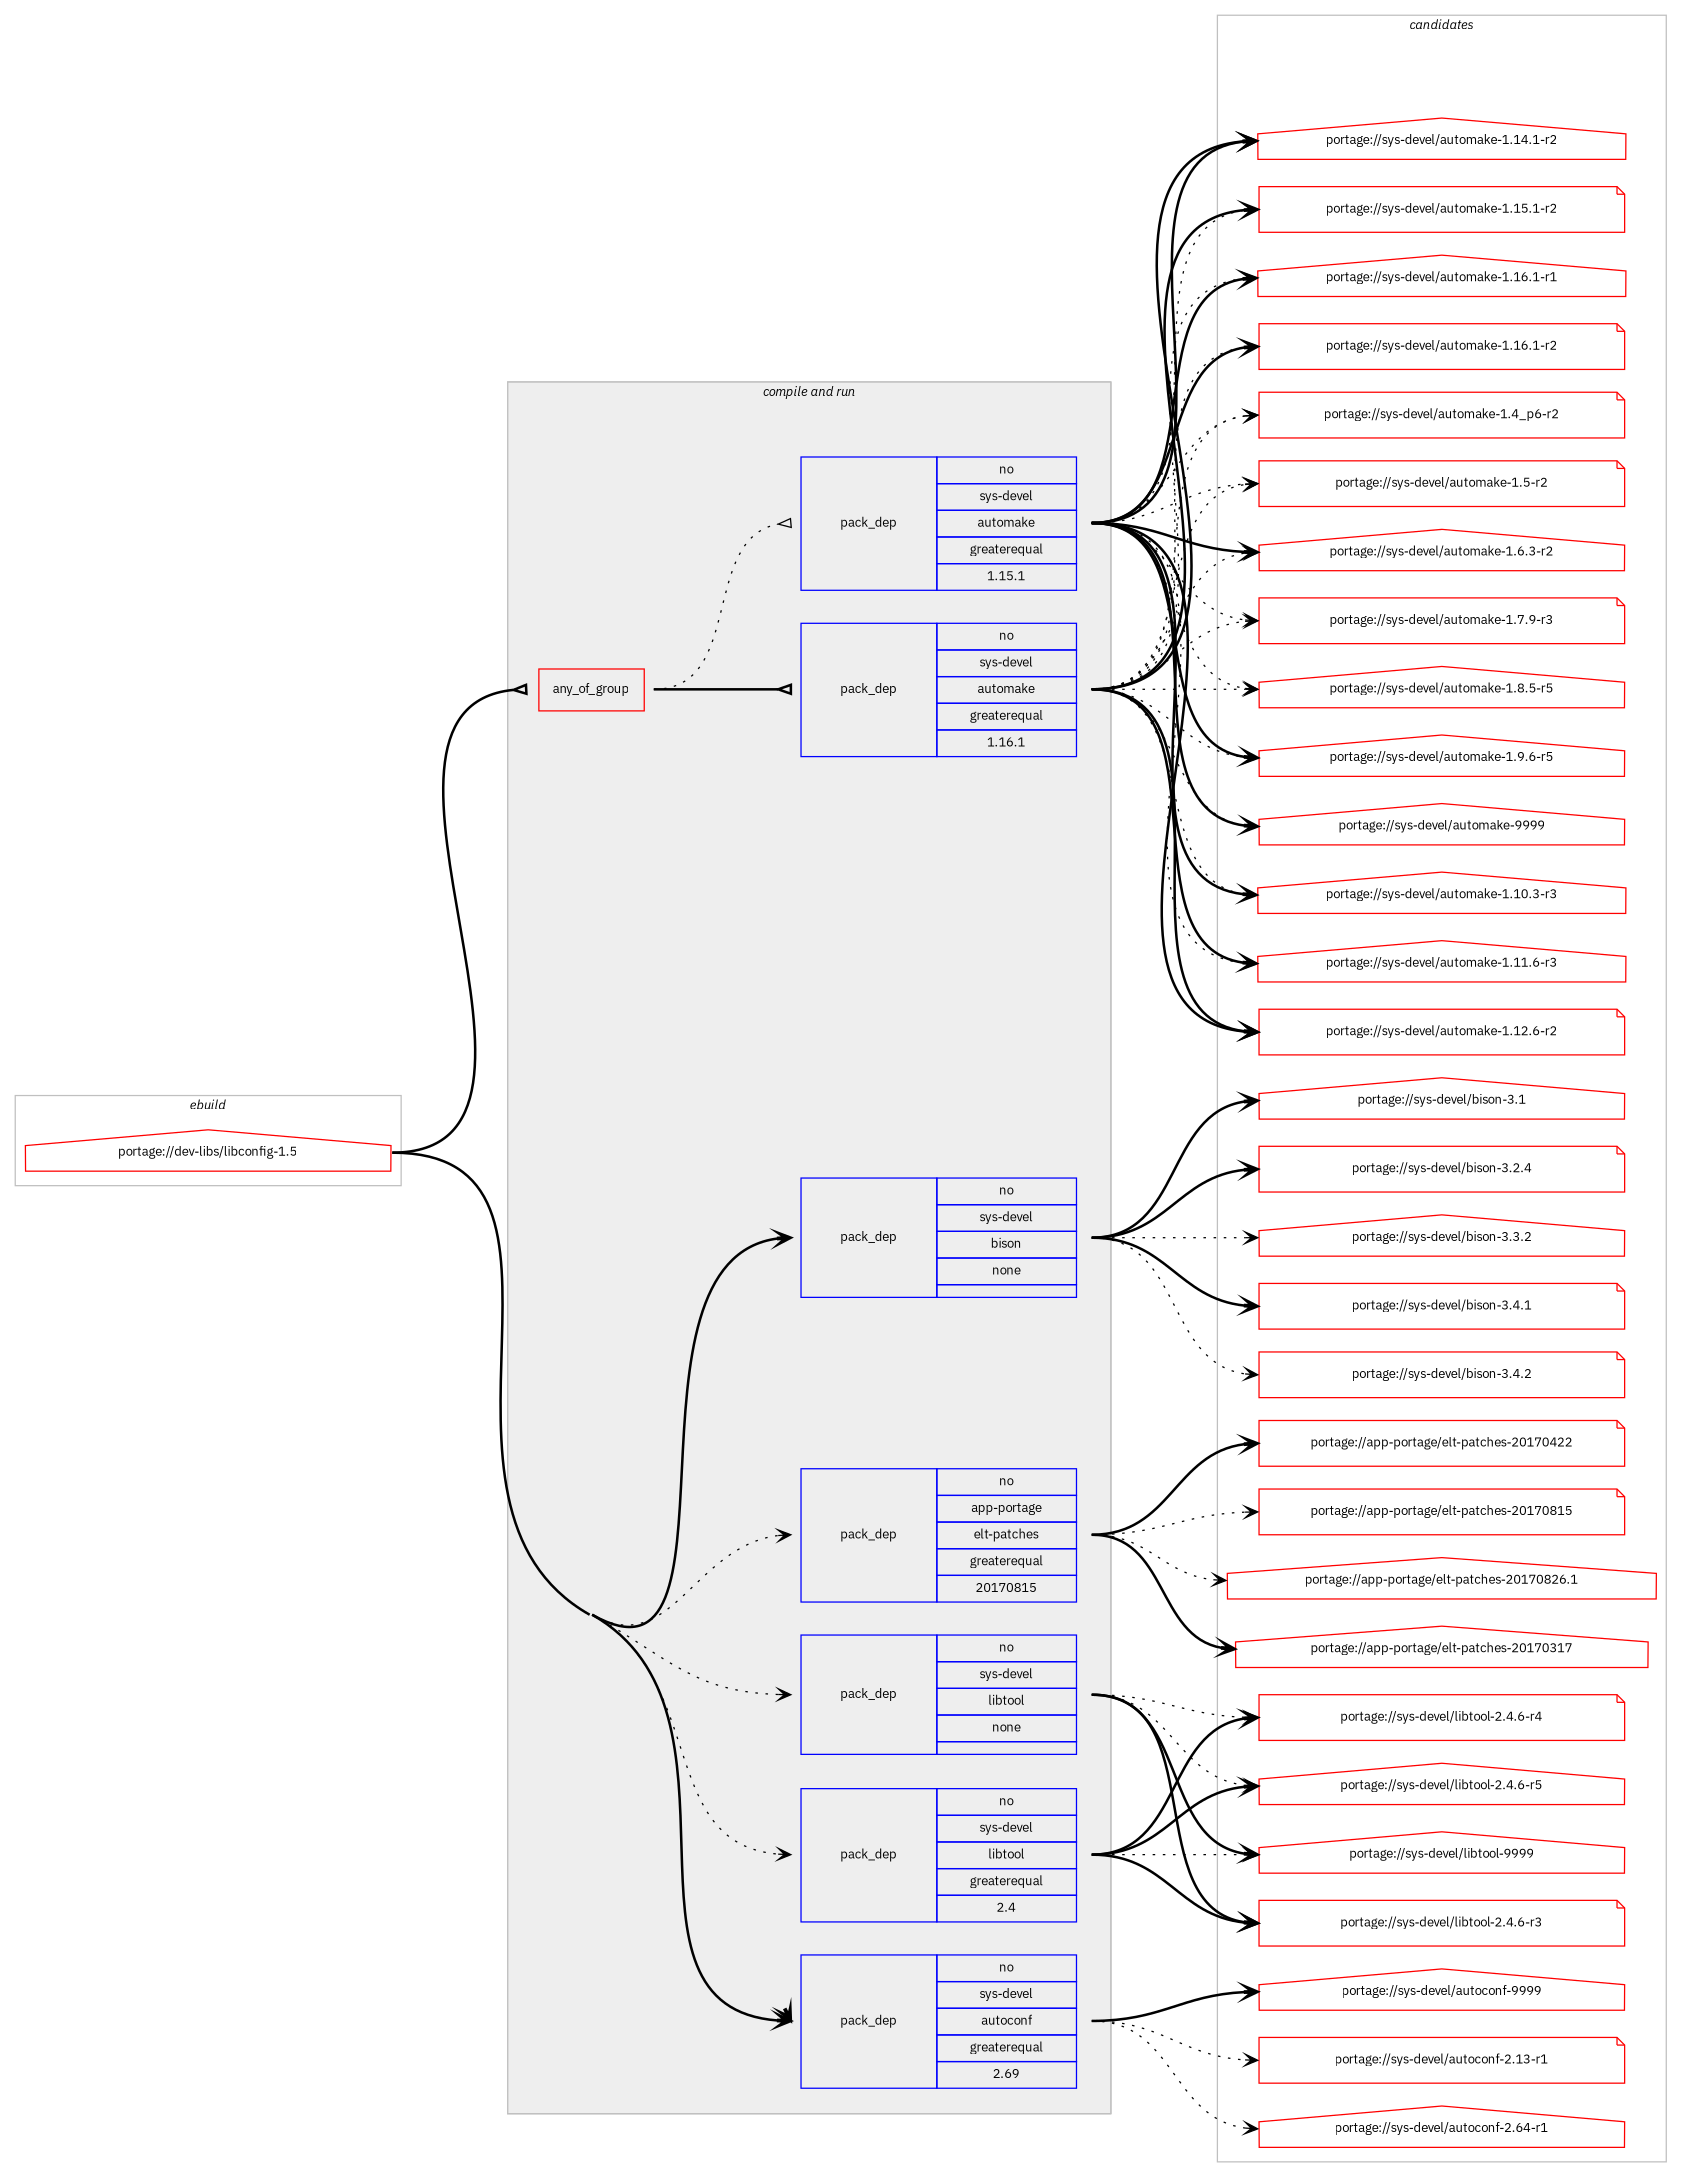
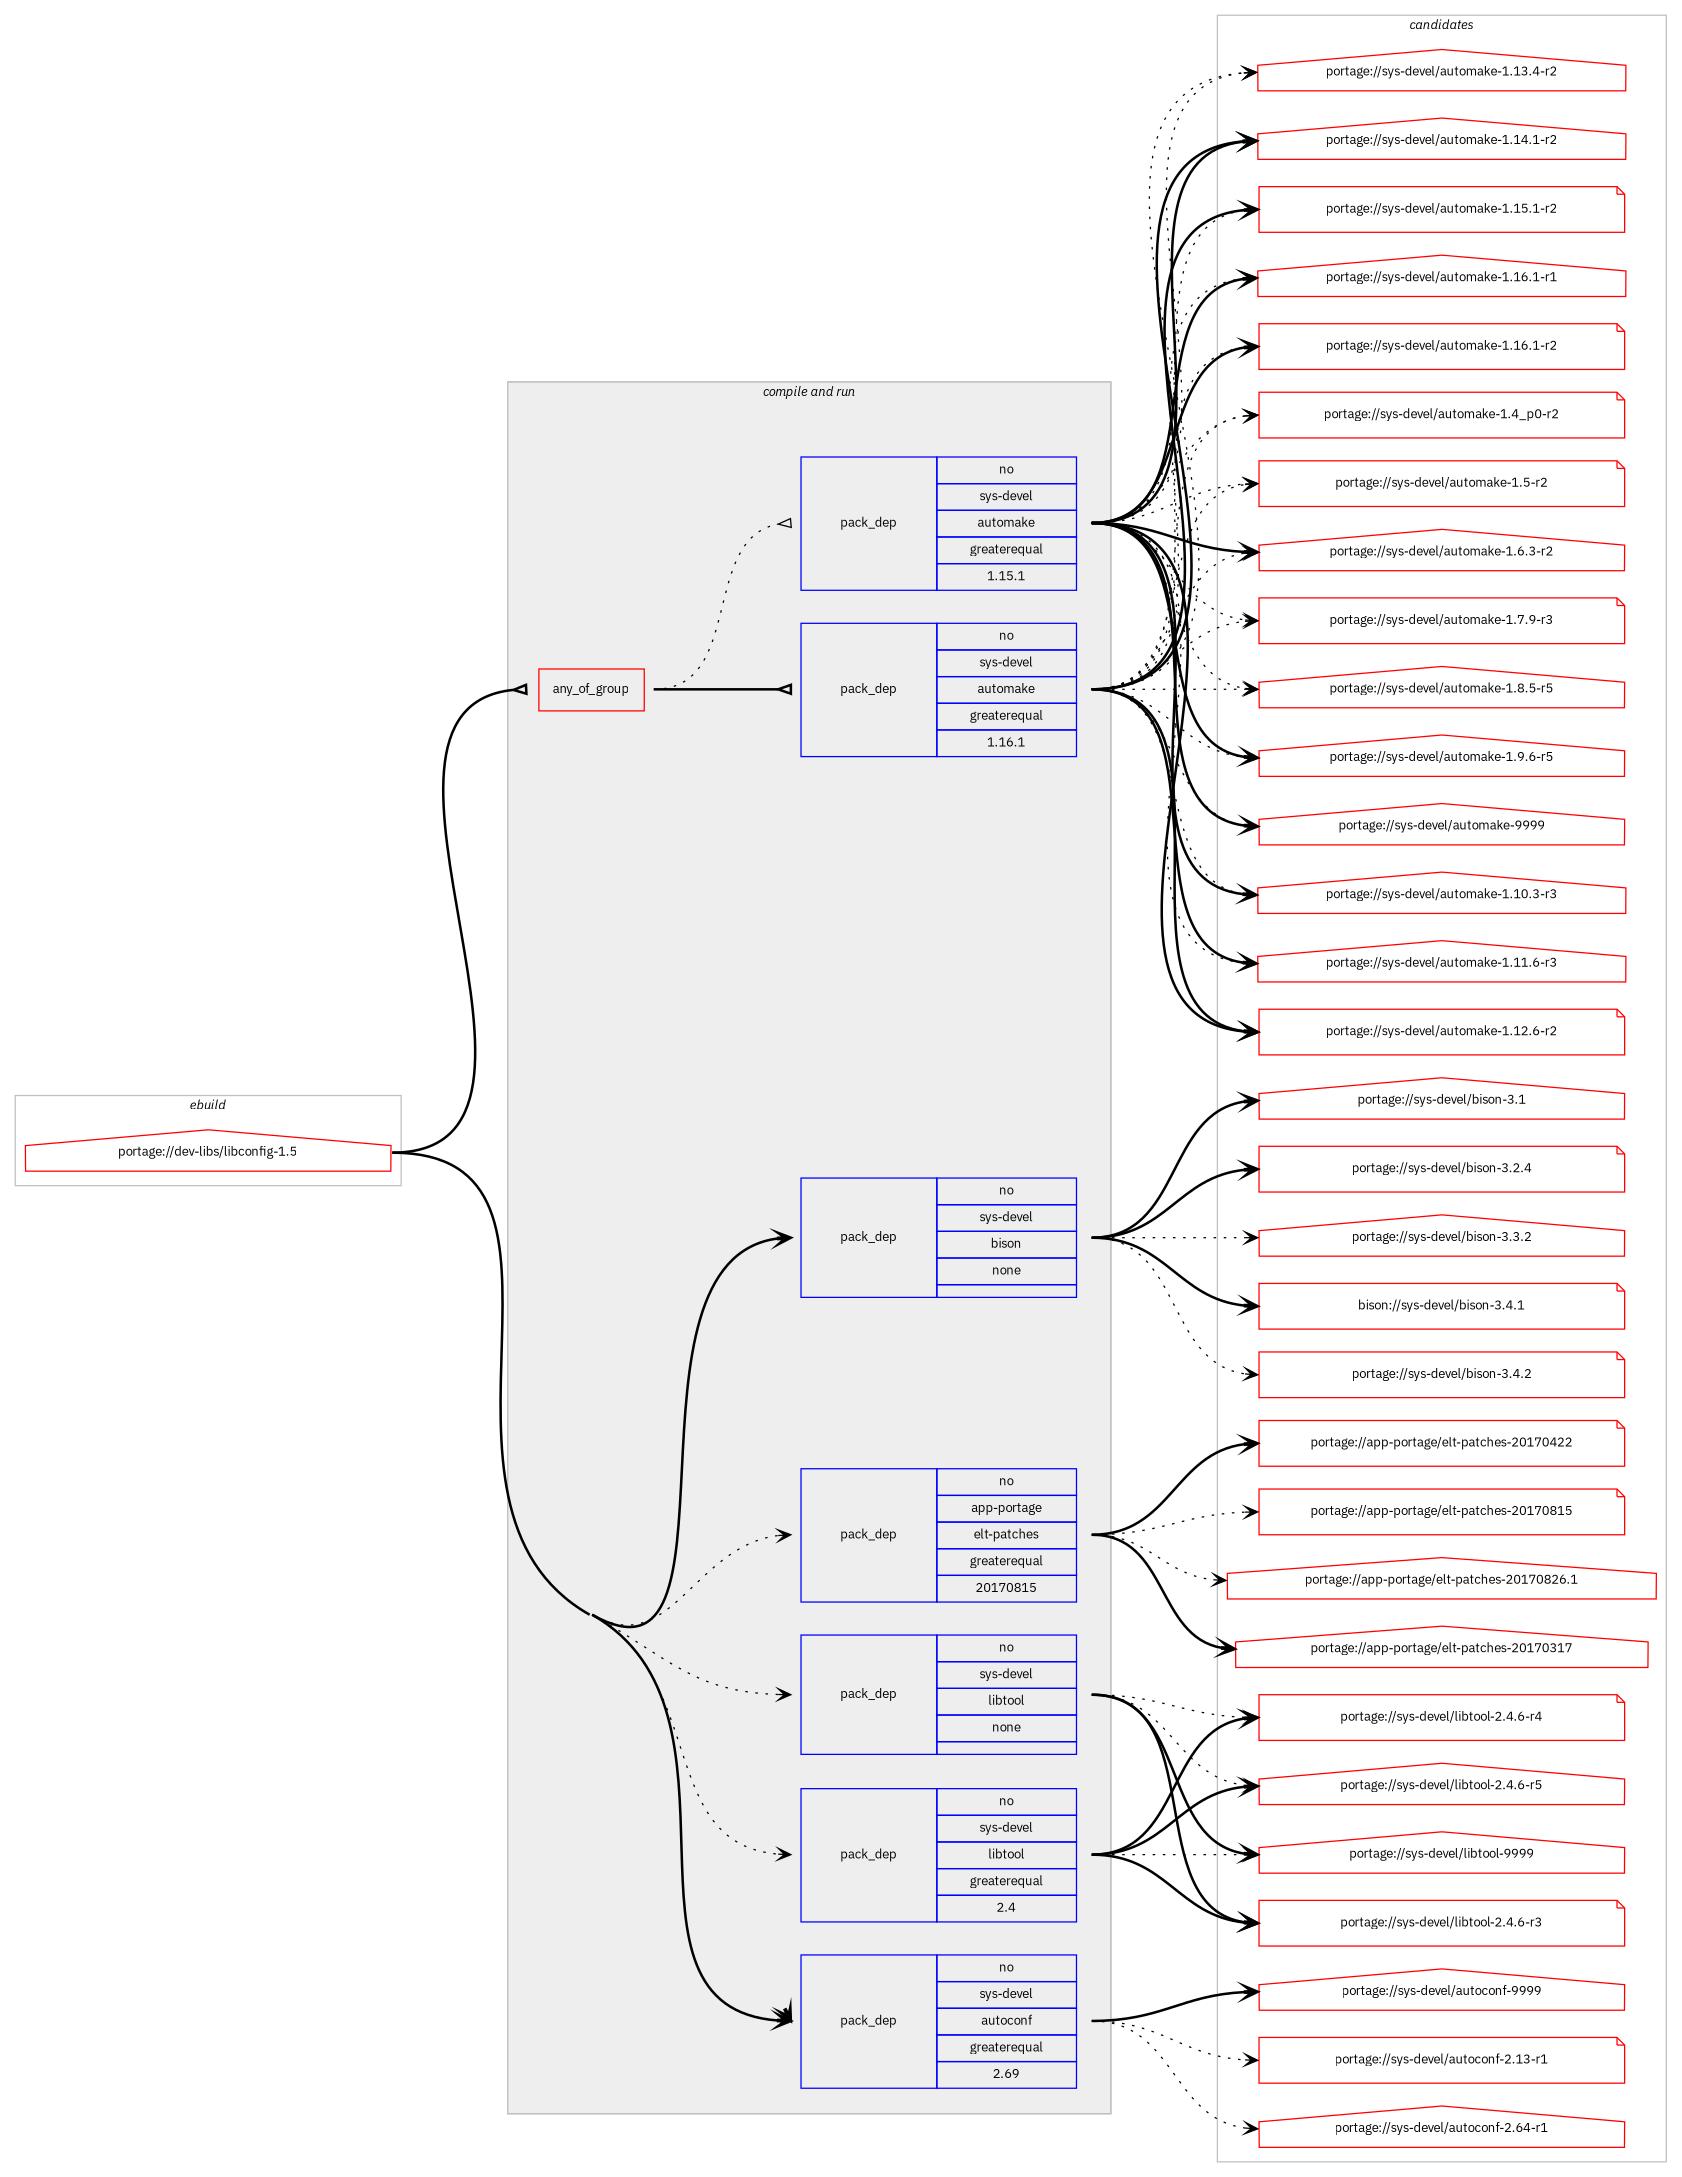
none -> (1442, 72)
(1442, 415) -> (1442, 415)
(1442, 1306) -> (1442, 1306)
